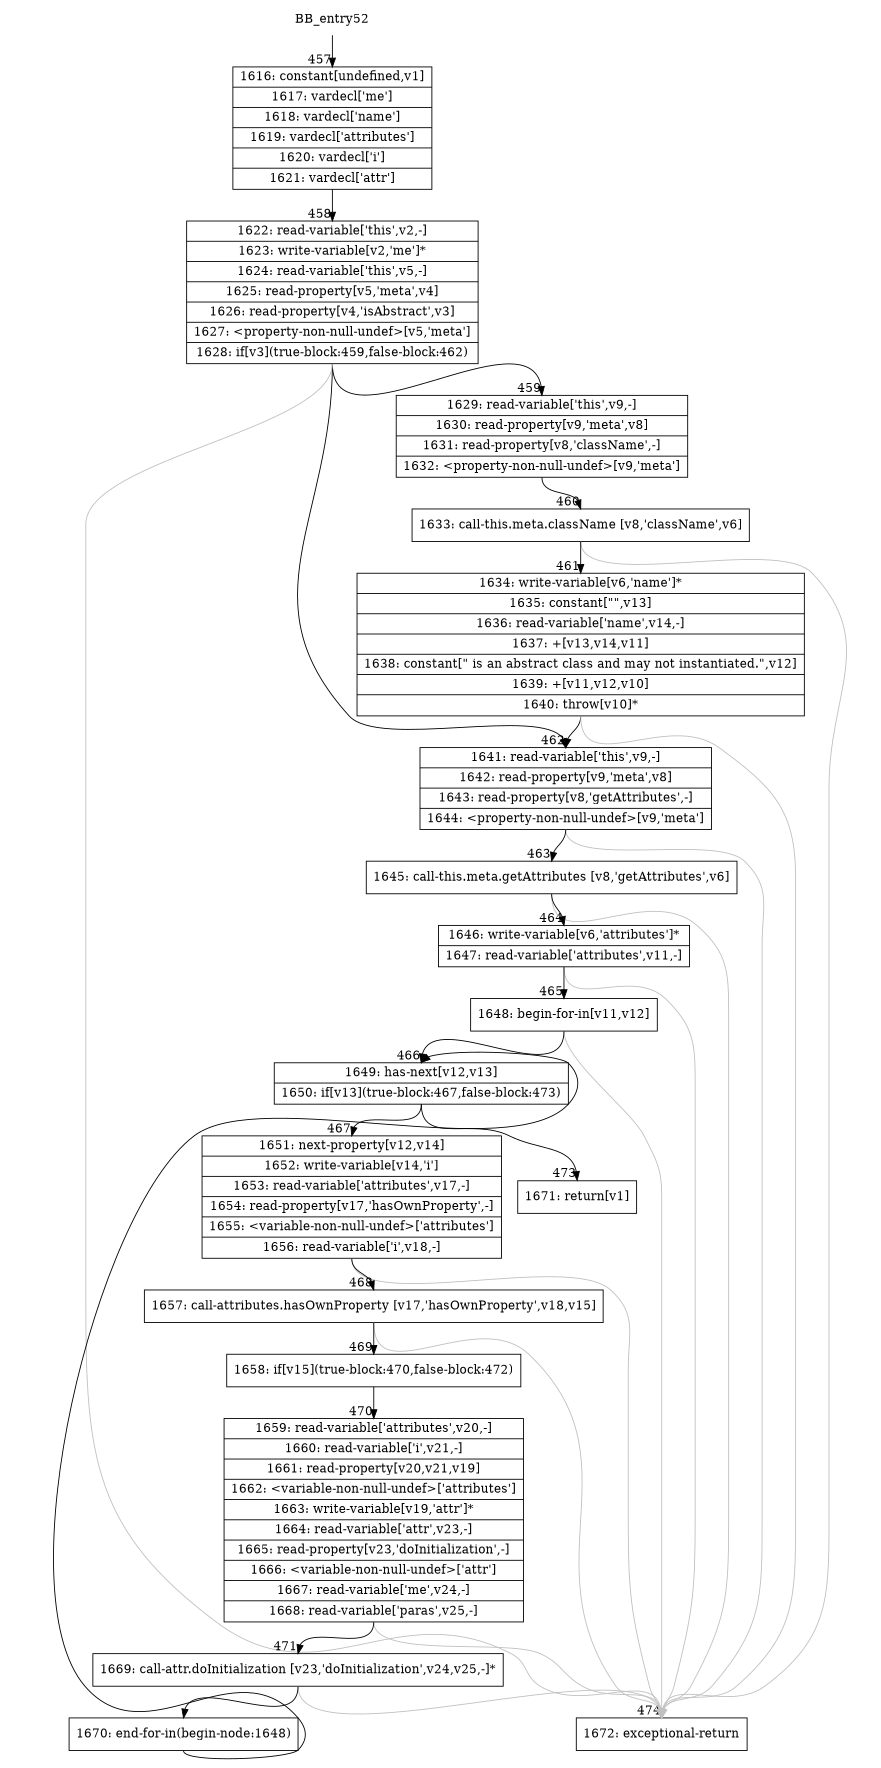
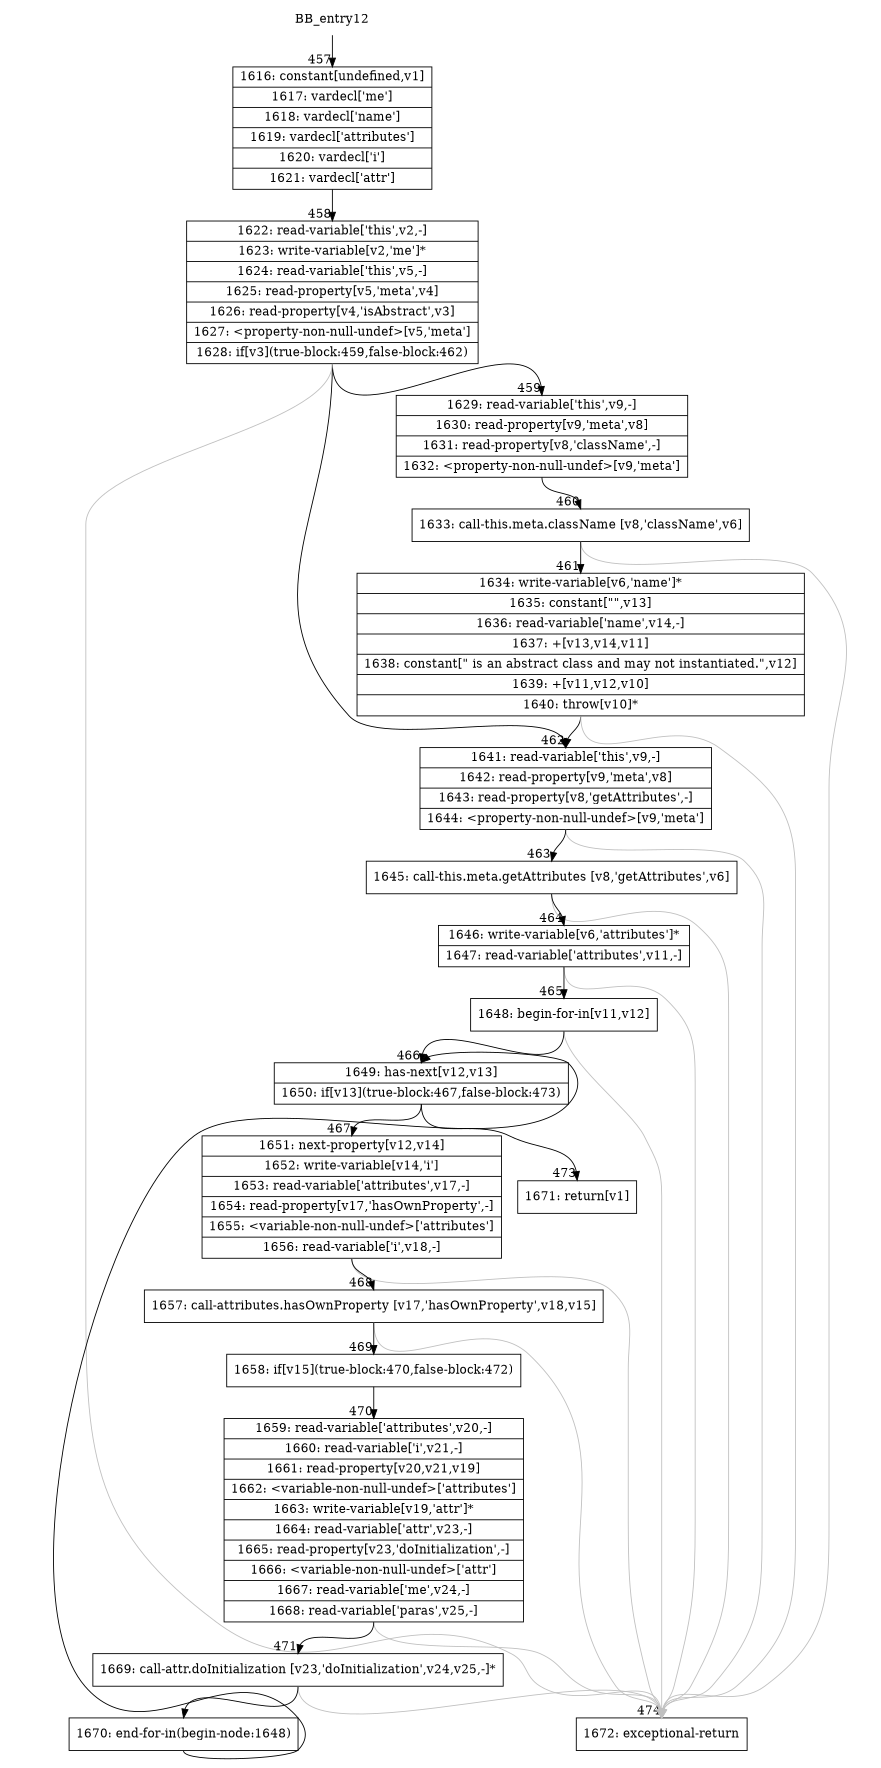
(332, 19) -> (332, 19)
